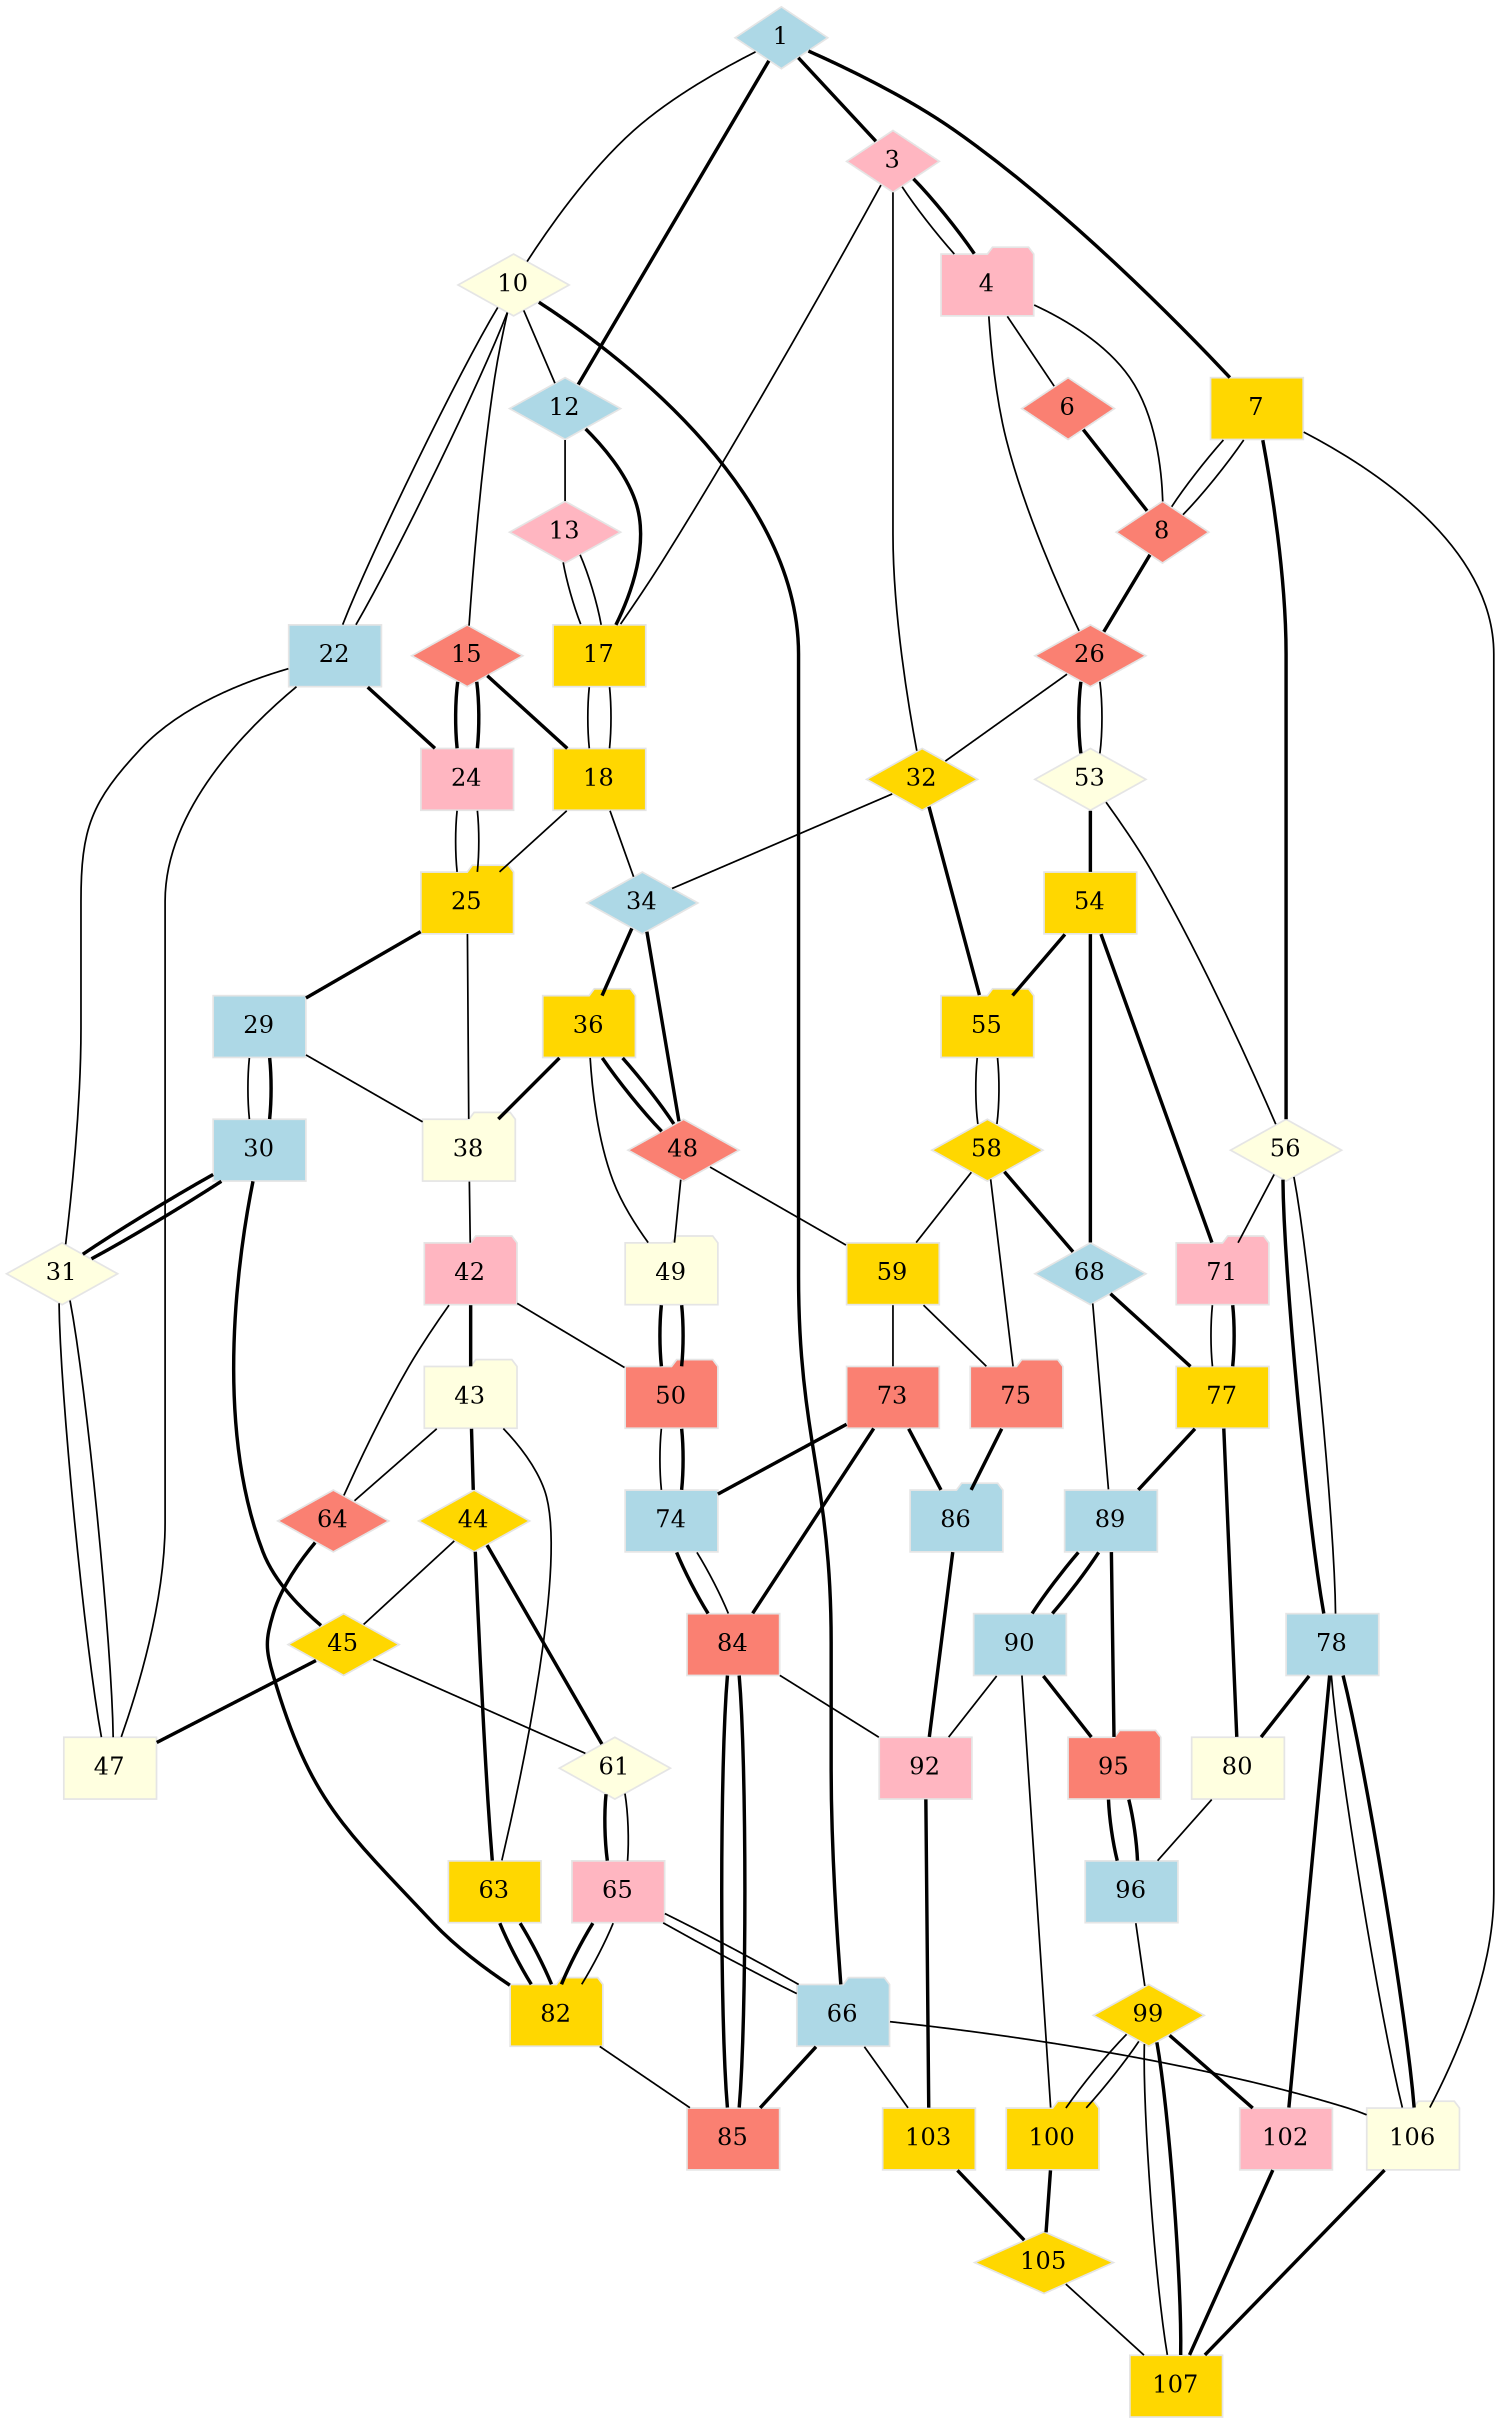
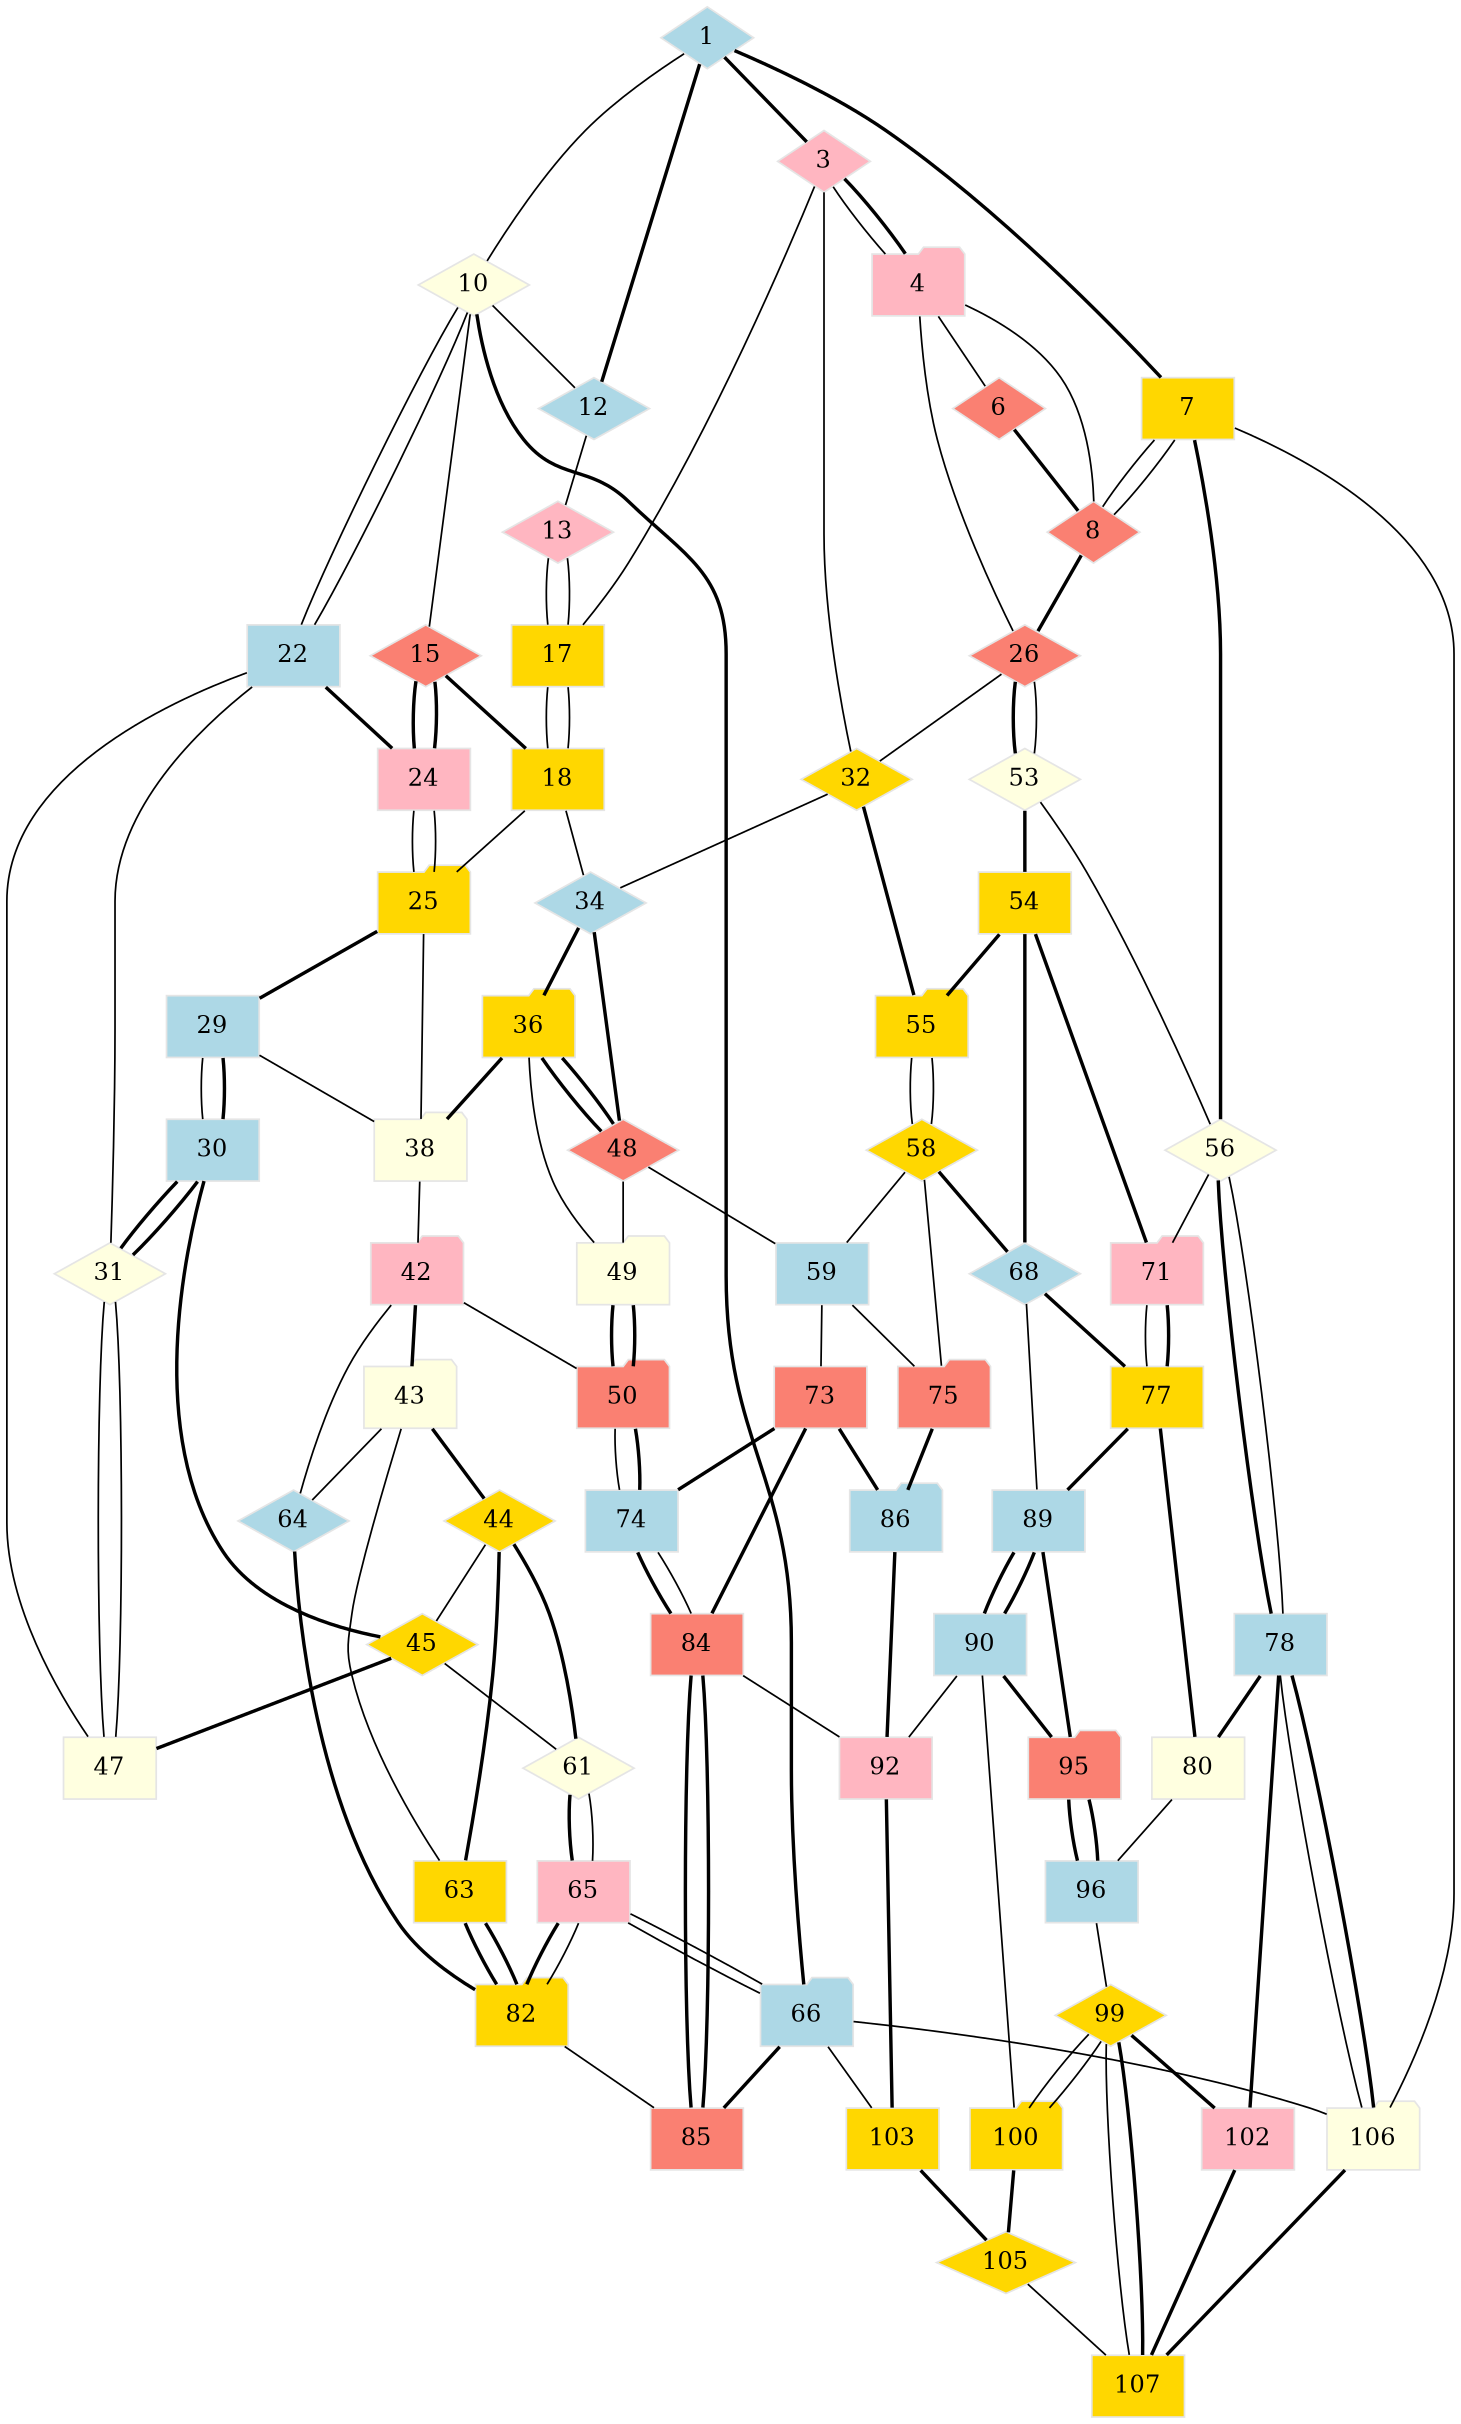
(640, 521) -> none
(893, 1274) -> (822, 1274)
(333, 1521) -> (294, 1521)
